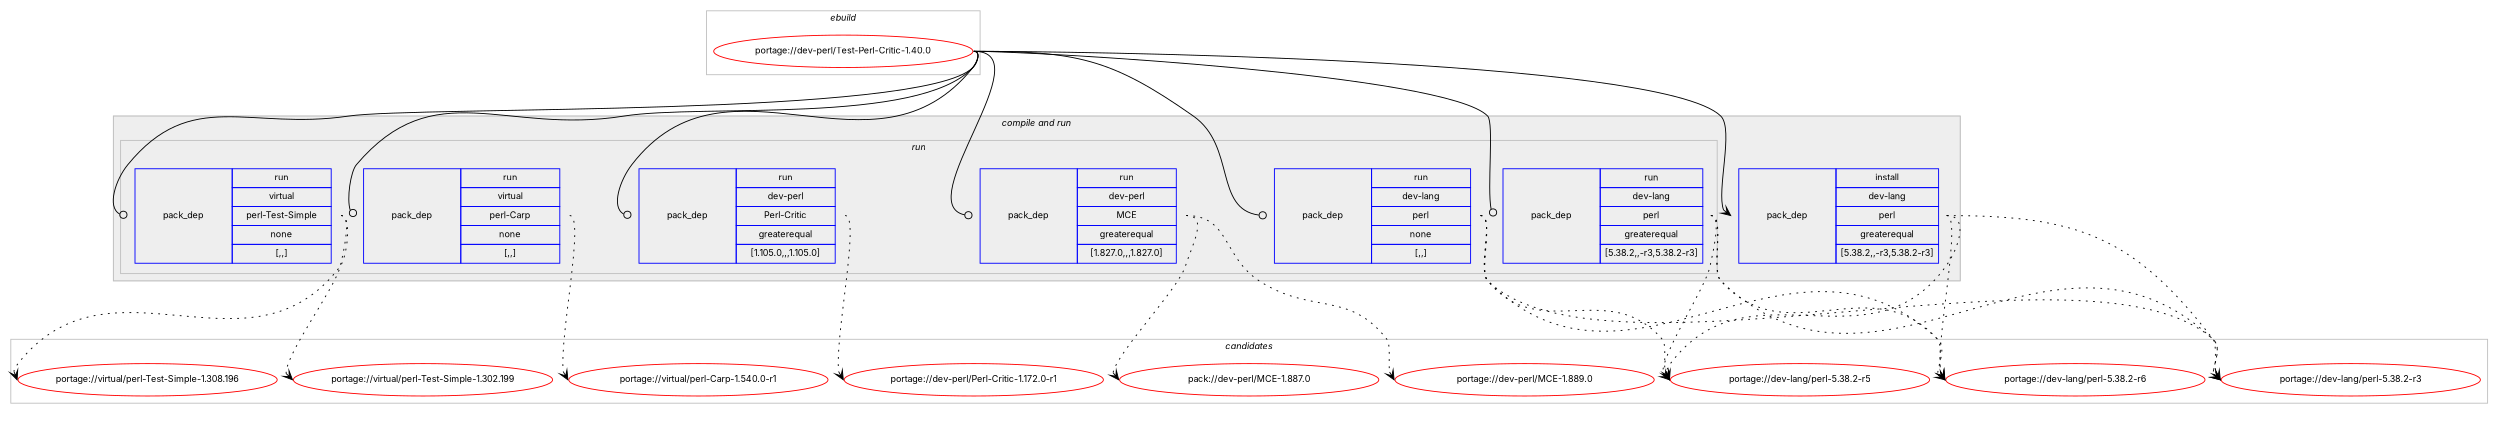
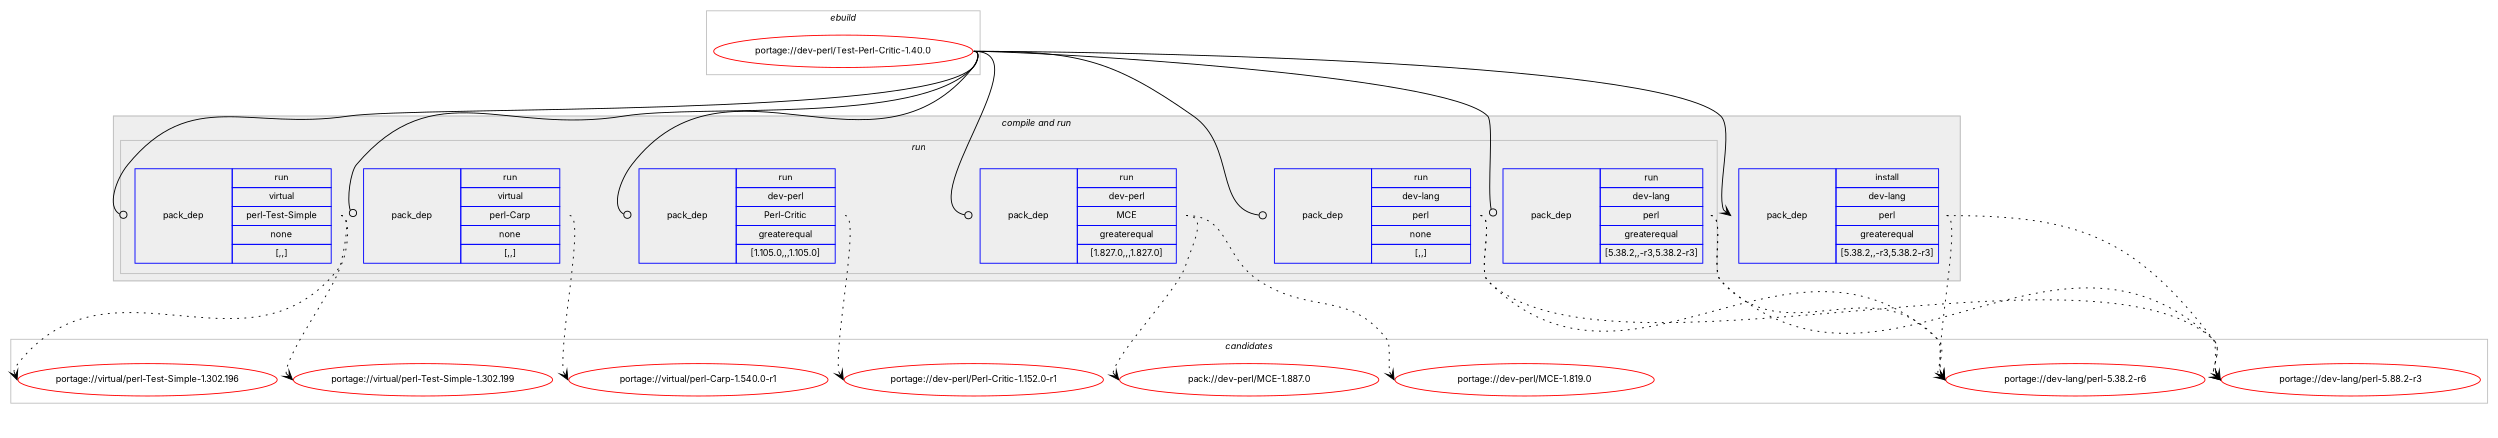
(148, 380) -> (148, 380)
(974, 380) -> (974, 380)
(1525, 380) -> (1525, 380)
(1800, 380) -> none
(2351, 380) -> (2351, 380)
